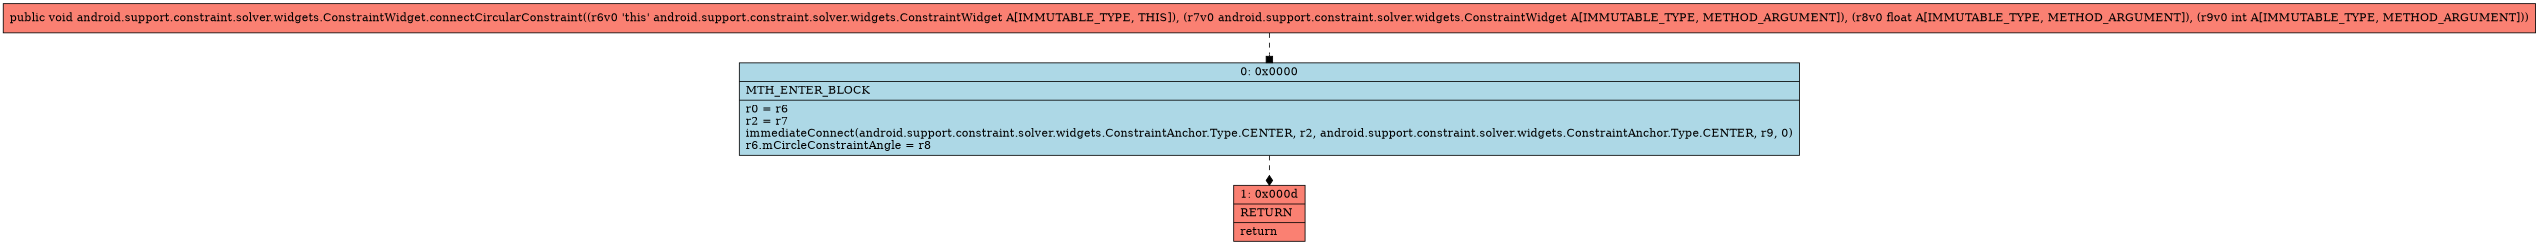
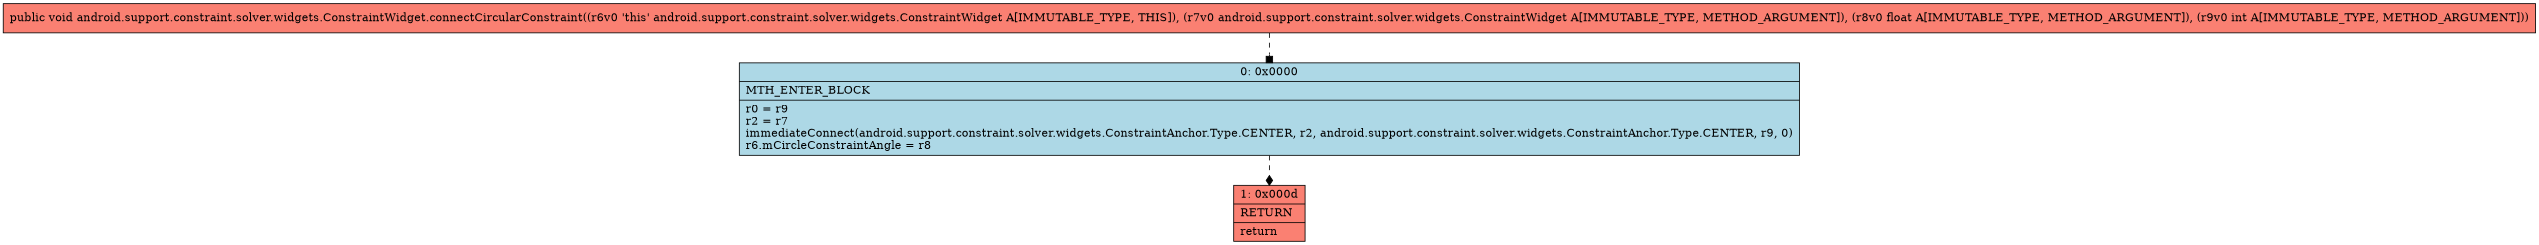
(767, 109) -> (767, 109)
